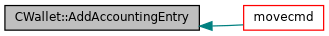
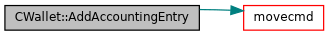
(228, 26) -> (215, 10)
